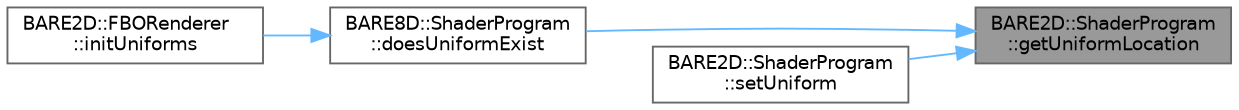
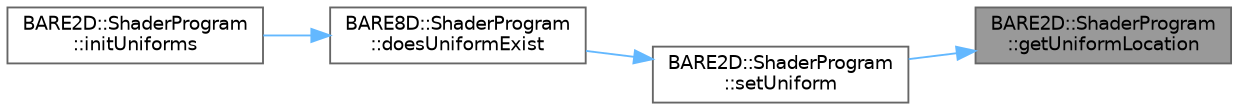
(771, 29) -> (610, 54)
(135, 35) -> (135, 35)
